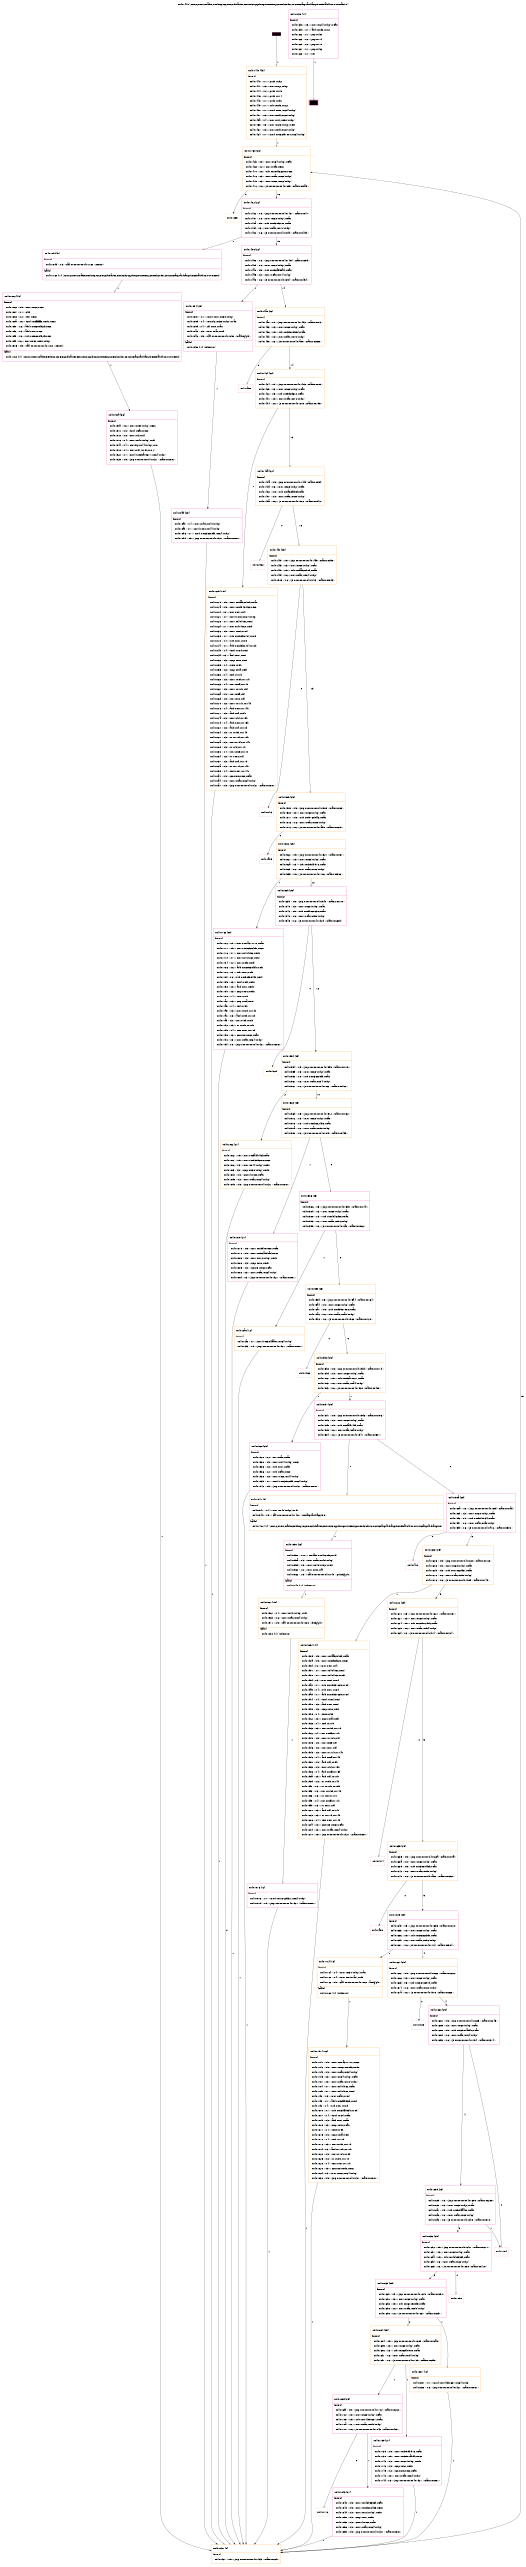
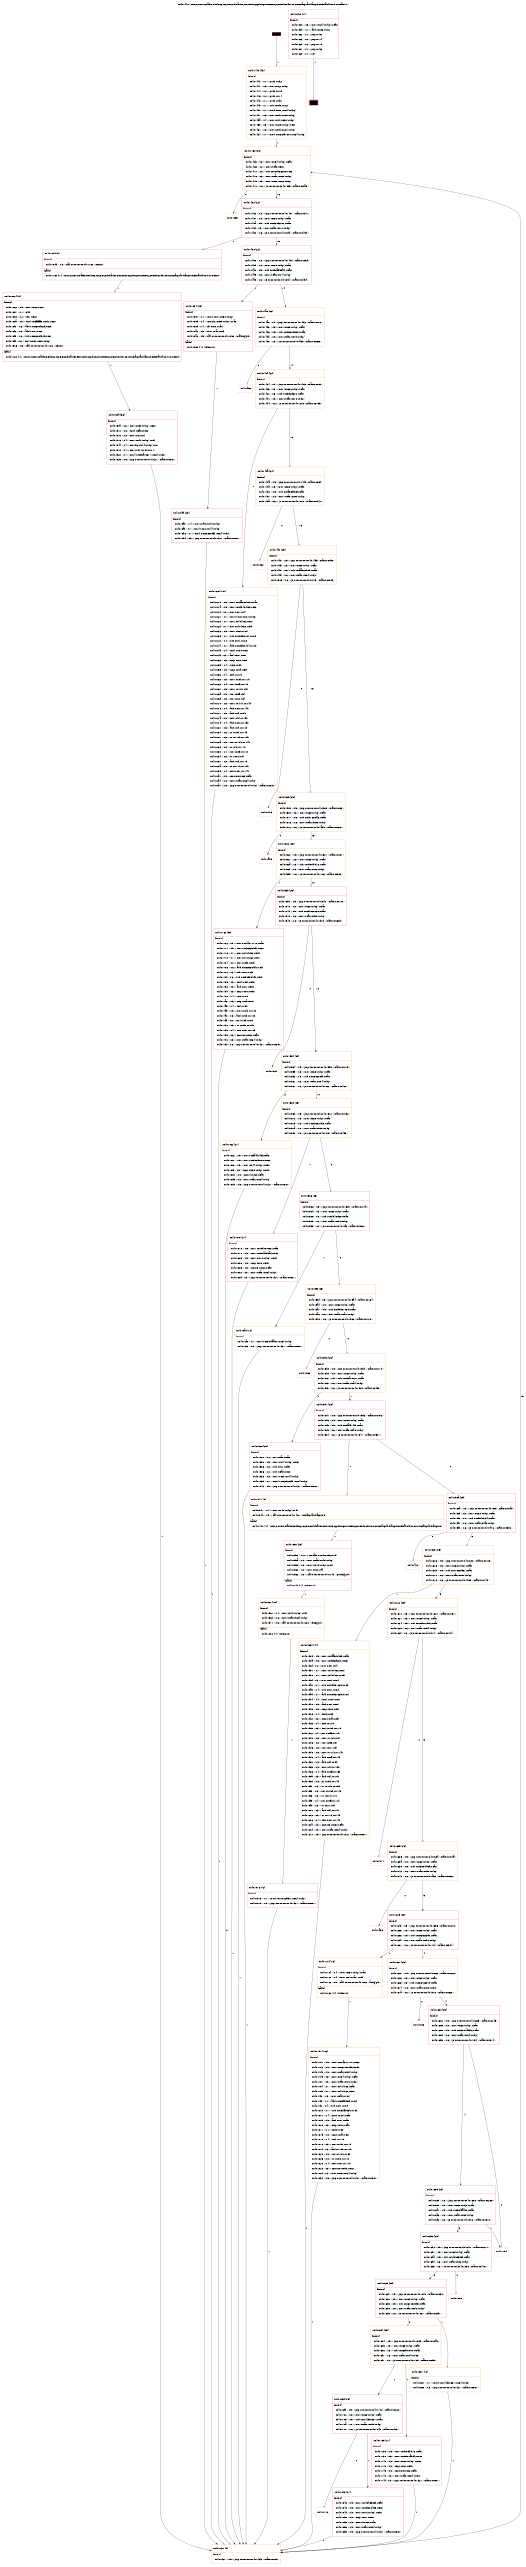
none -> (311, 835)
